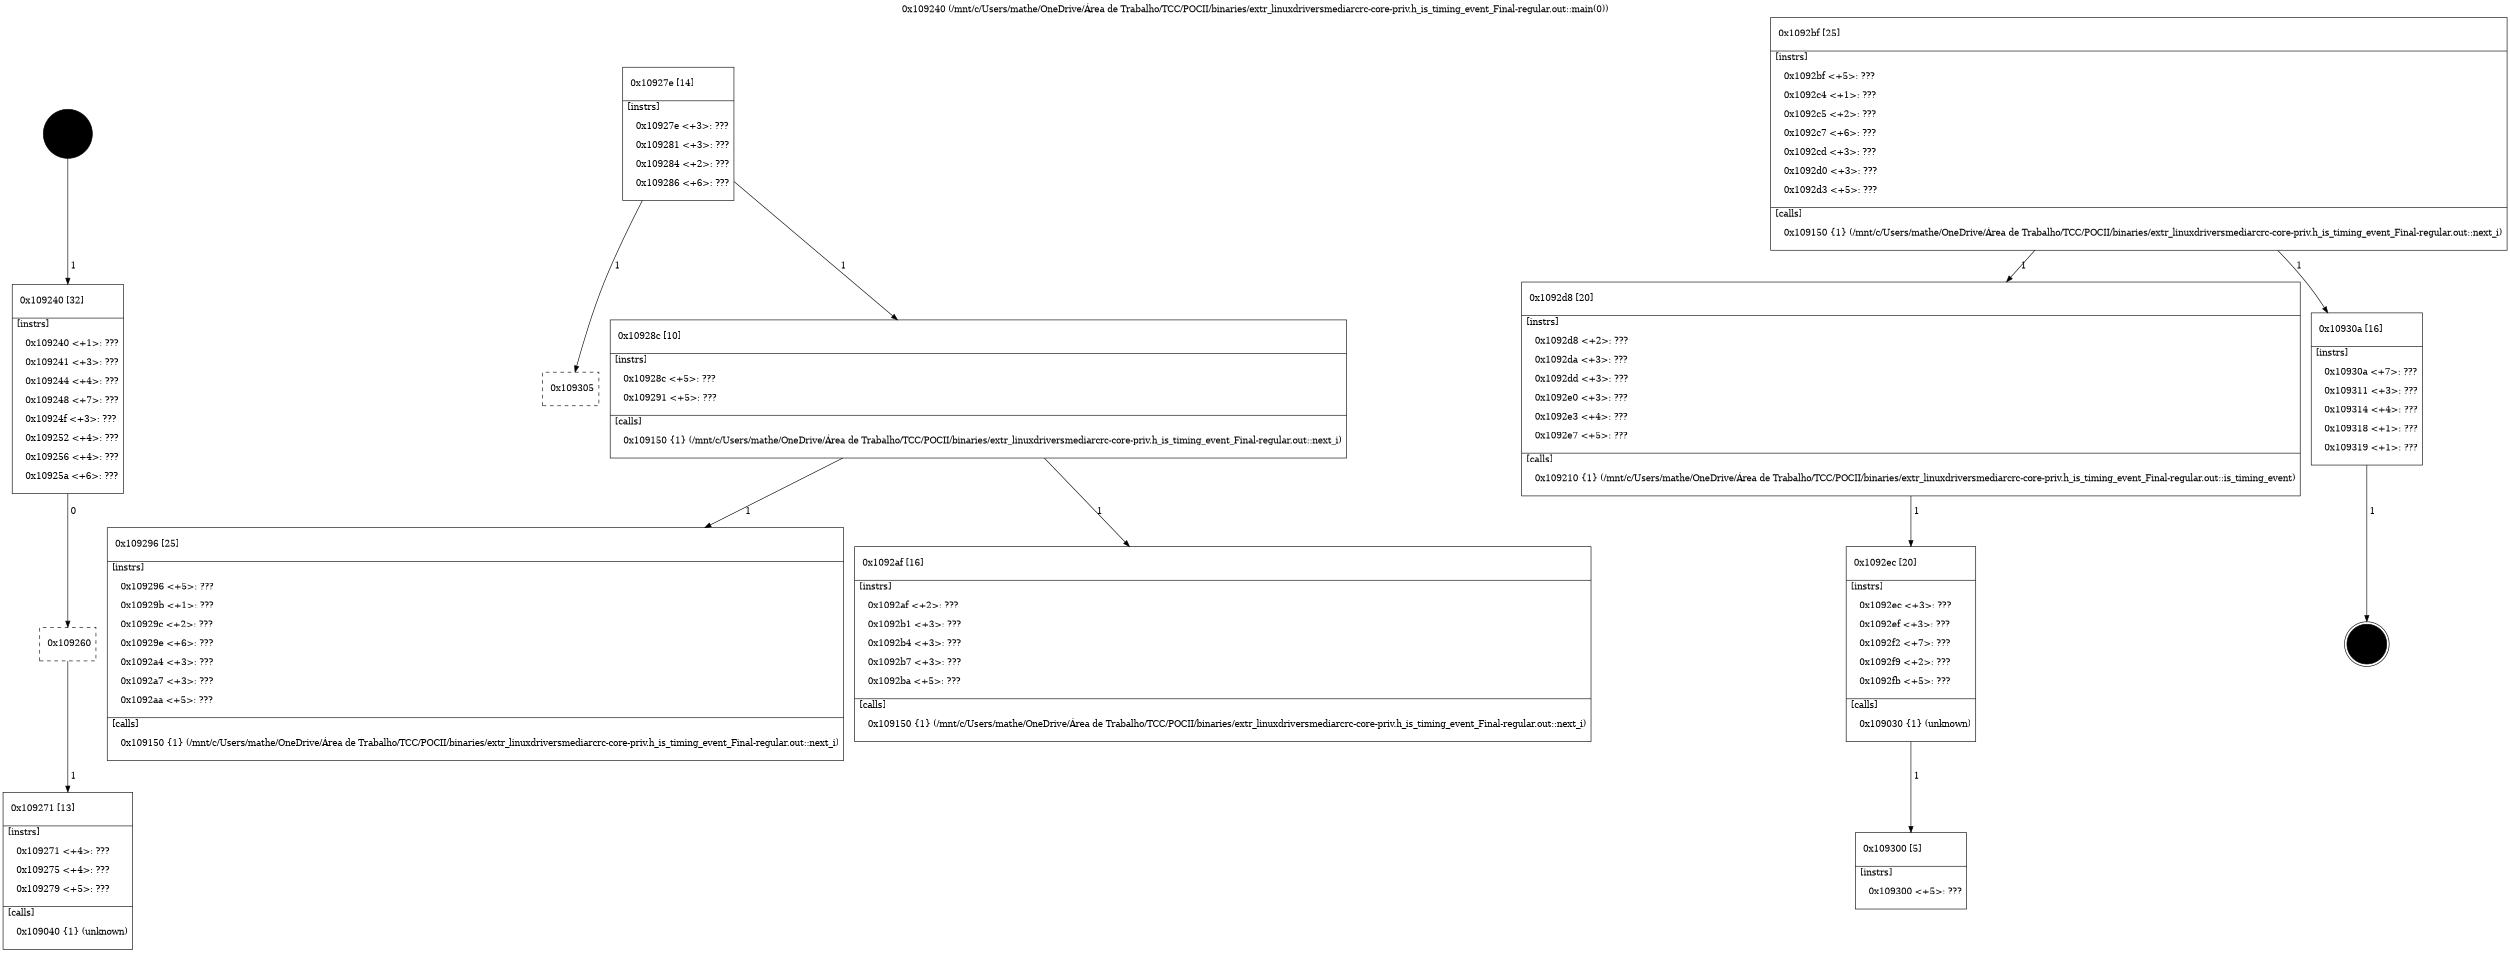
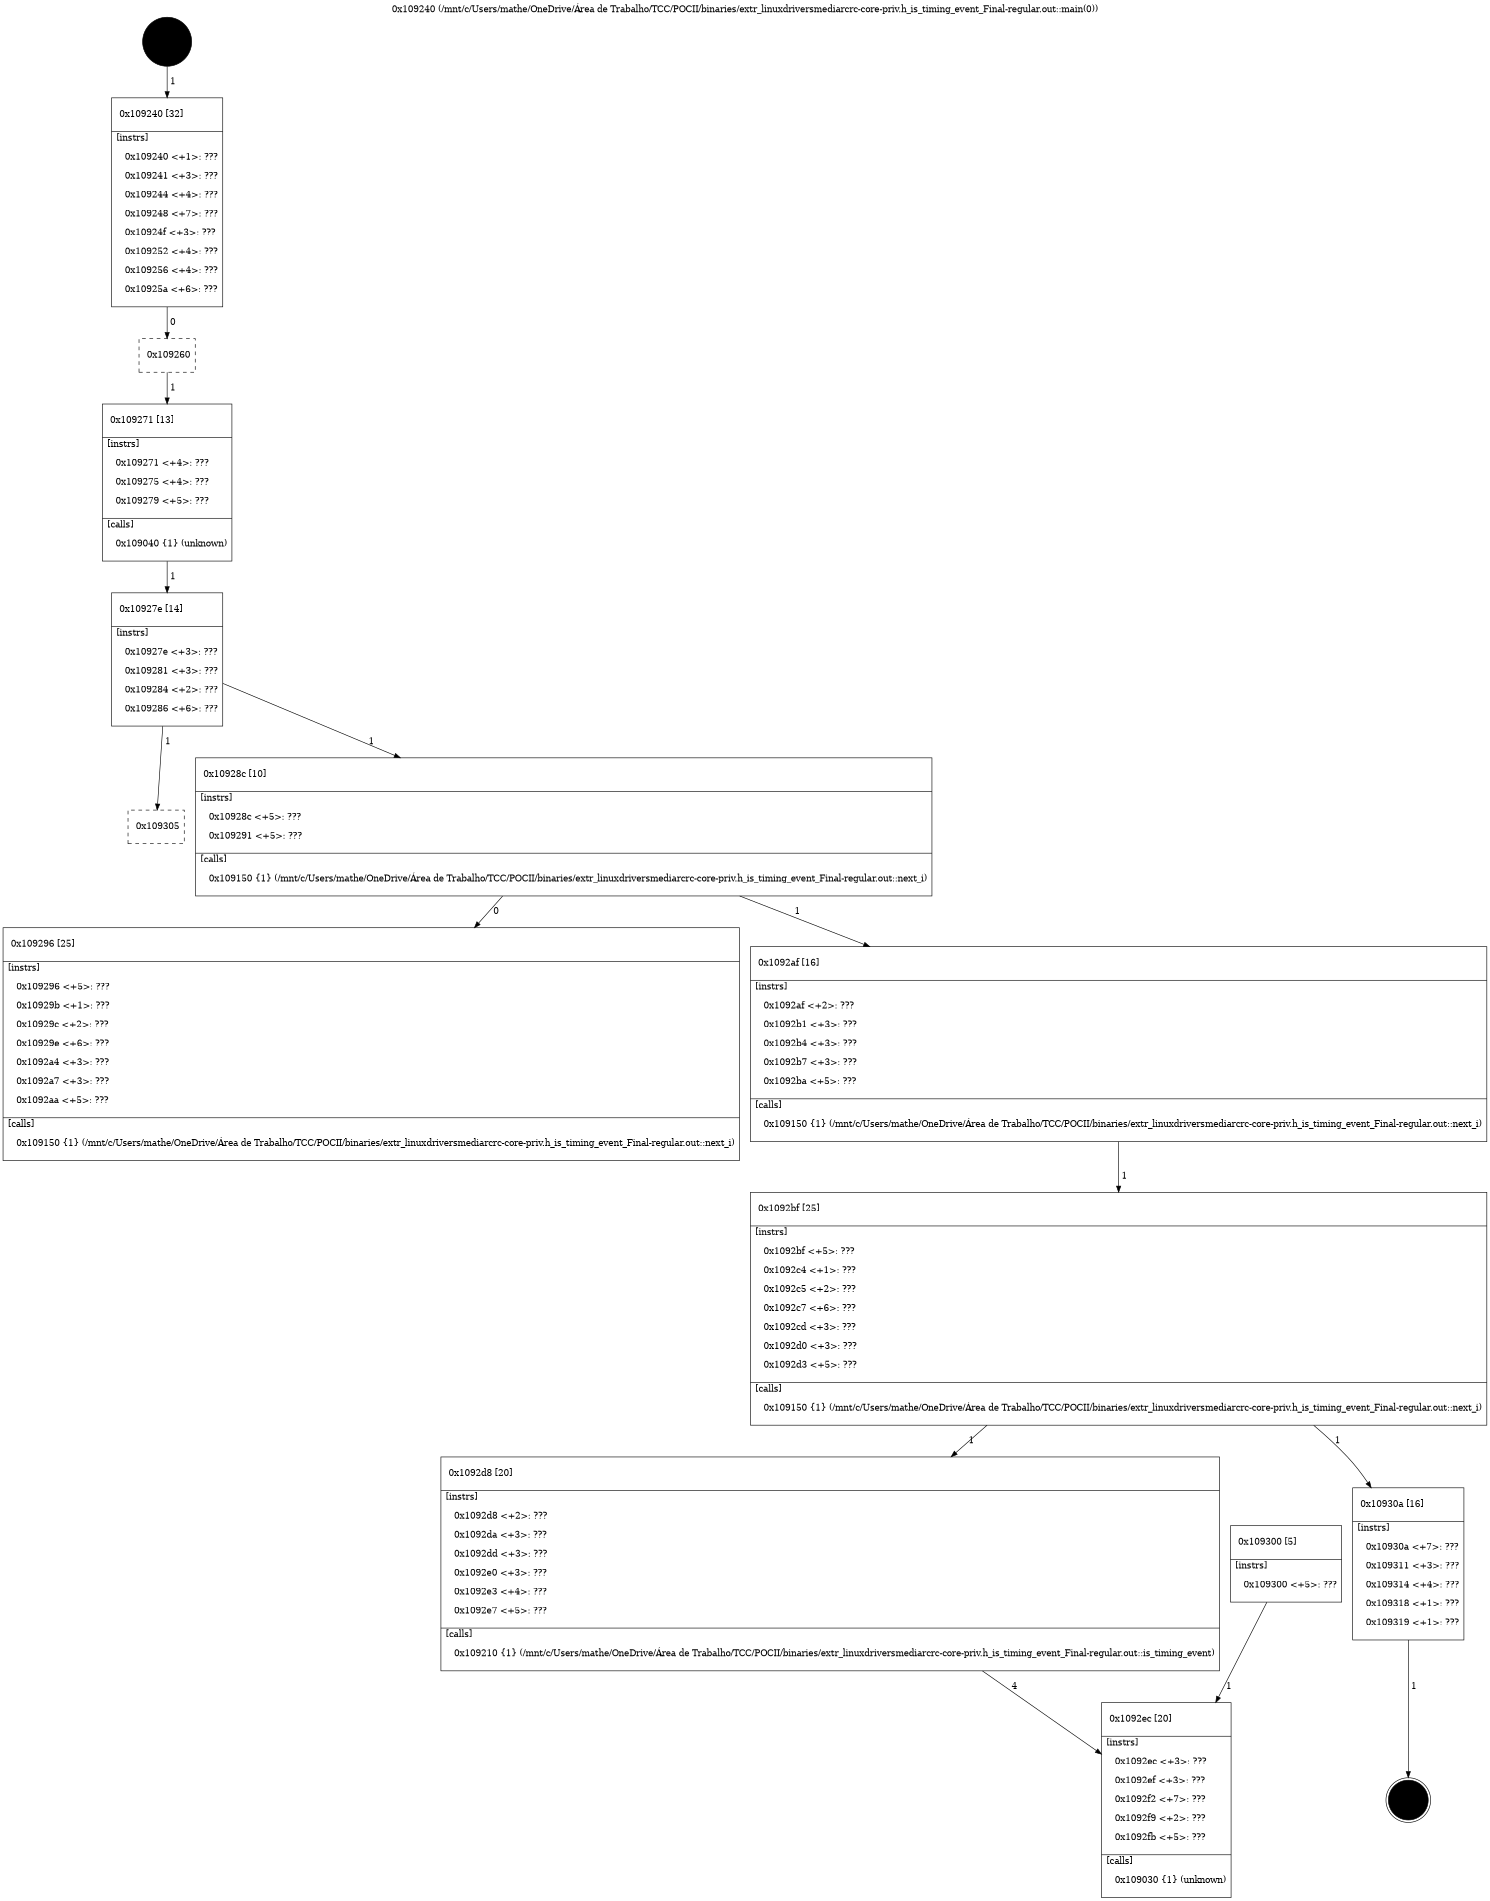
(747, 512) -> (495, 912)
(1915, 512) -> (1013, 1687)
none -> (167, 574)
(1911, 784) -> (1243, 1650)
none -> (1119, 1164)
